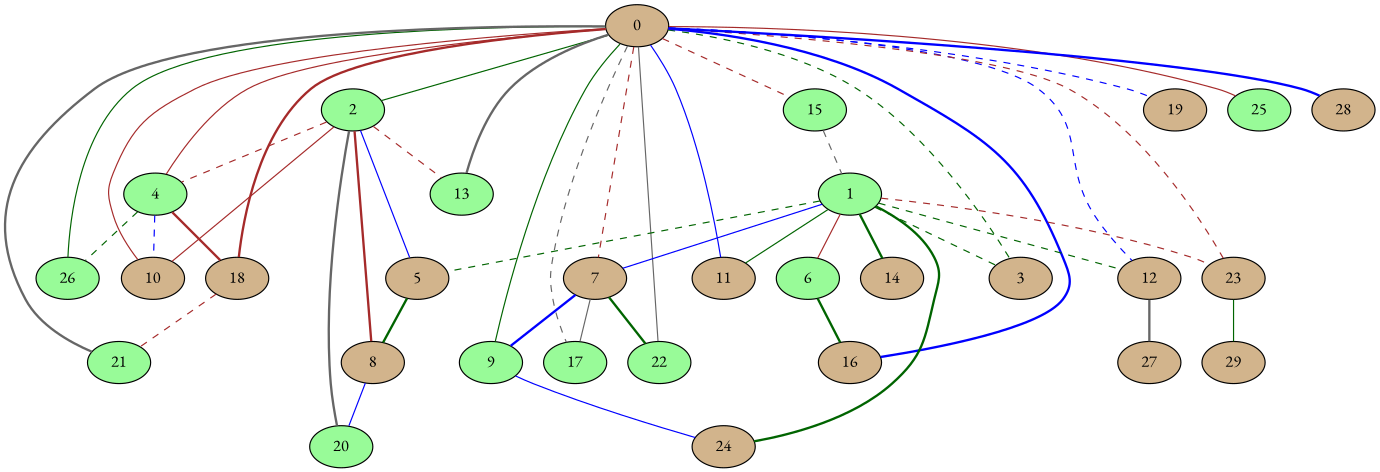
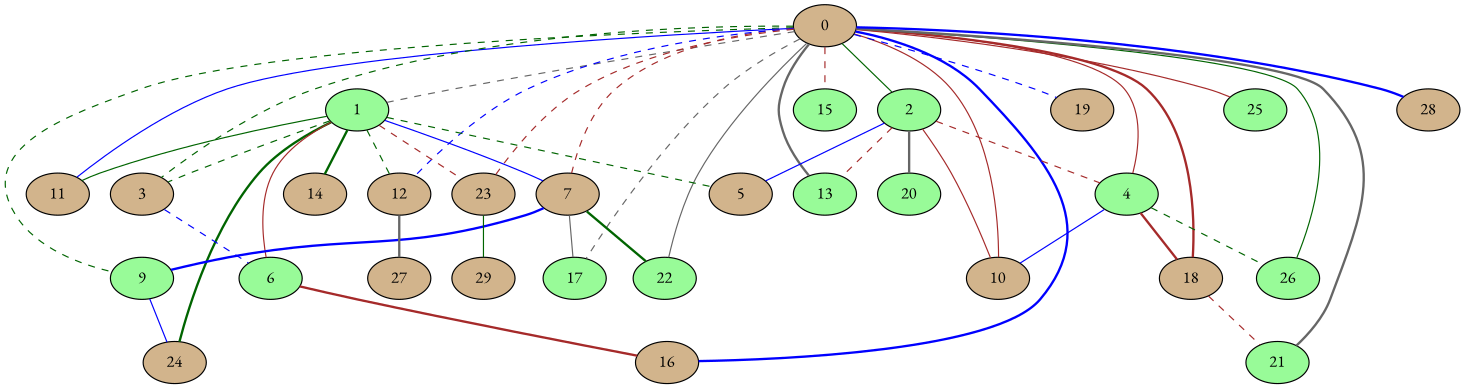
(832, 152) -> (550, 72)
(542, 186) -> (305, 58)
(154, 236) -> (1058, 239)
none -> (206, 236)
(829, 320) -> (468, 322)
(373, 363) -> none
